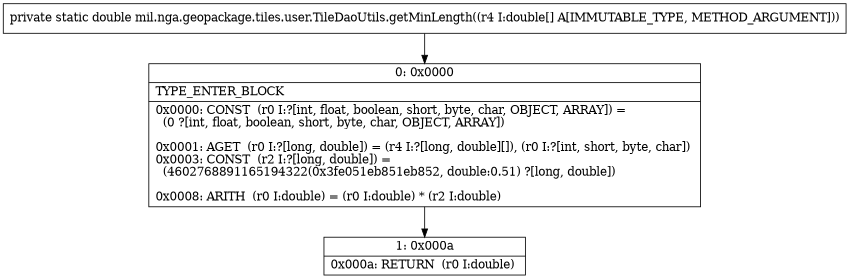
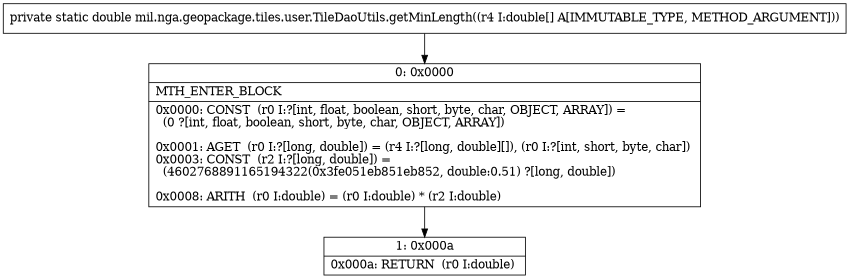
(220, 92) -> (219, 92)
